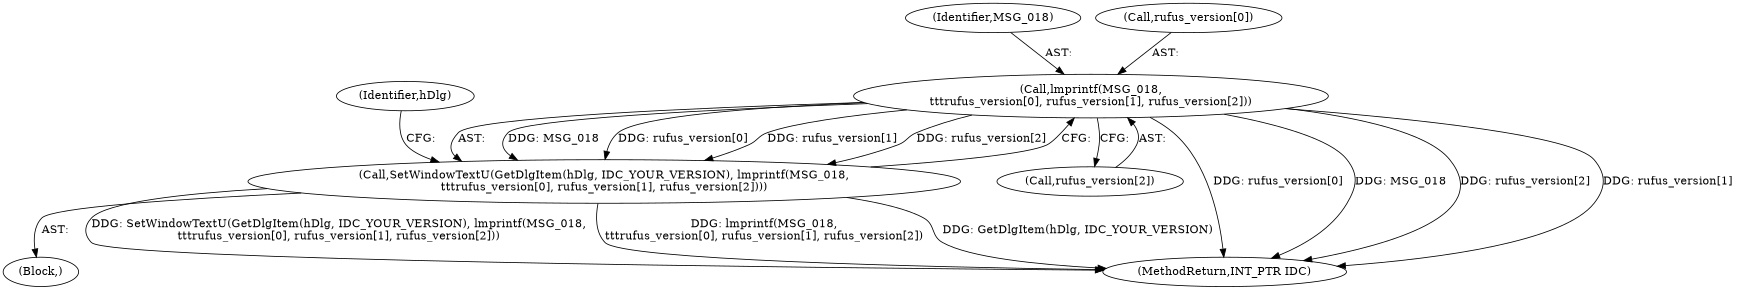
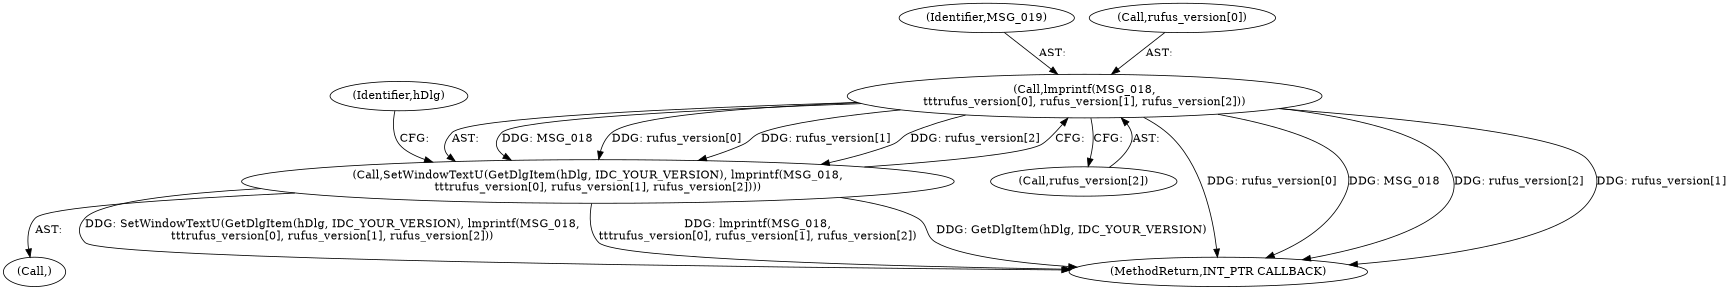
(993, 18) -> (987, 18)
(41, 272) -> (35, 272)
(1225, 272) -> (1218, 272)
